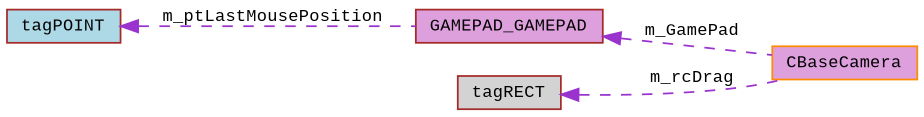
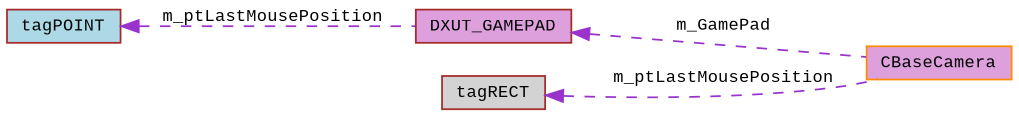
(509, 26) -> (494, 26)
(688, 78) -> (719, 78)
